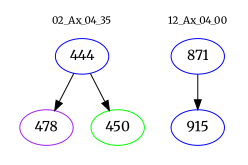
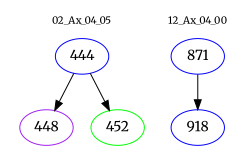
(82, 21) -> (82, 21)
(46, 128) -> (46, 128)
(118, 128) -> (118, 128)
(198, 128) -> (198, 128)
